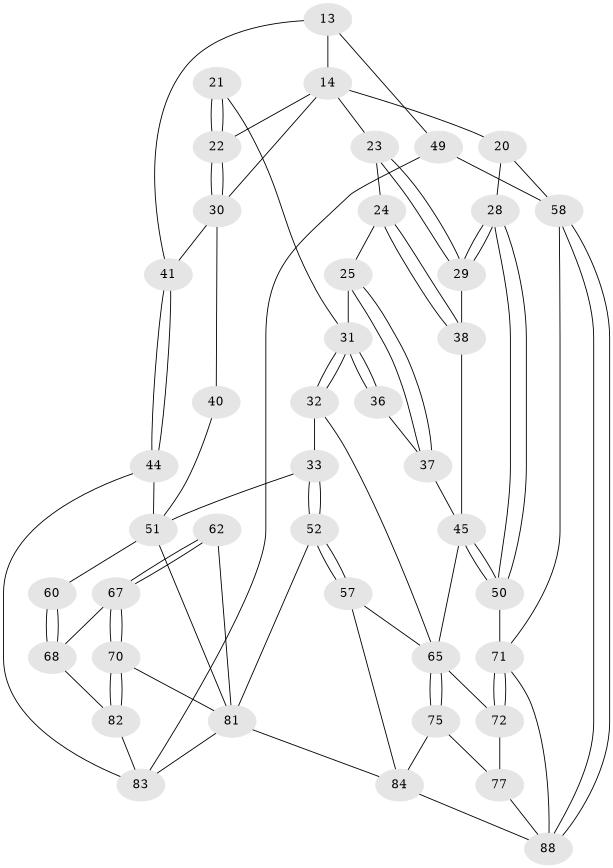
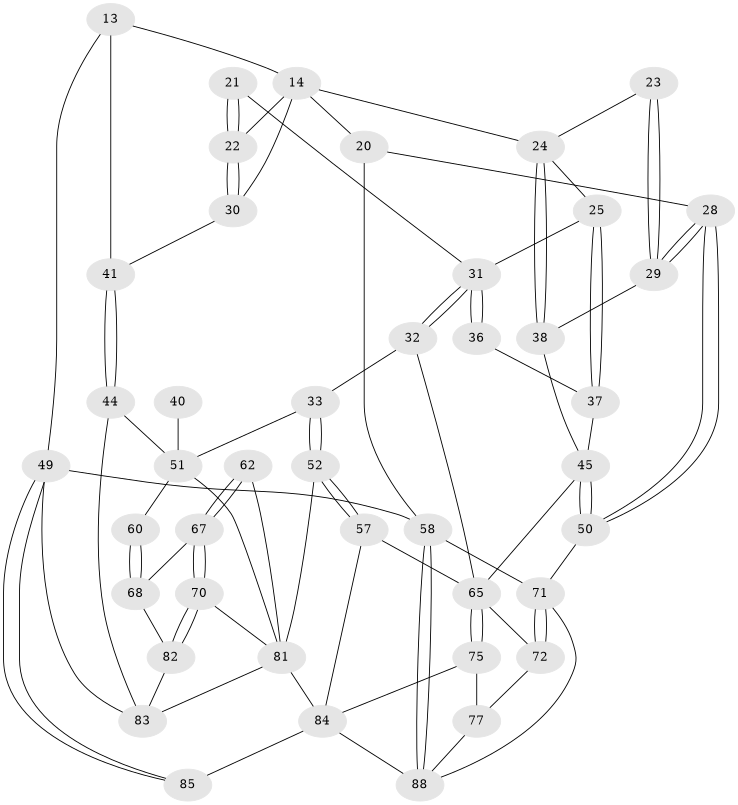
(351, 115) -> (419, 115)
(217, 307) -> none
none -> (188, 785)
